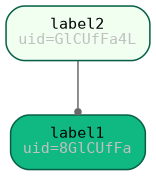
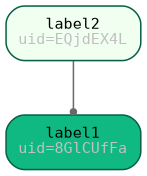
(78, 39) -> (73, 39)
